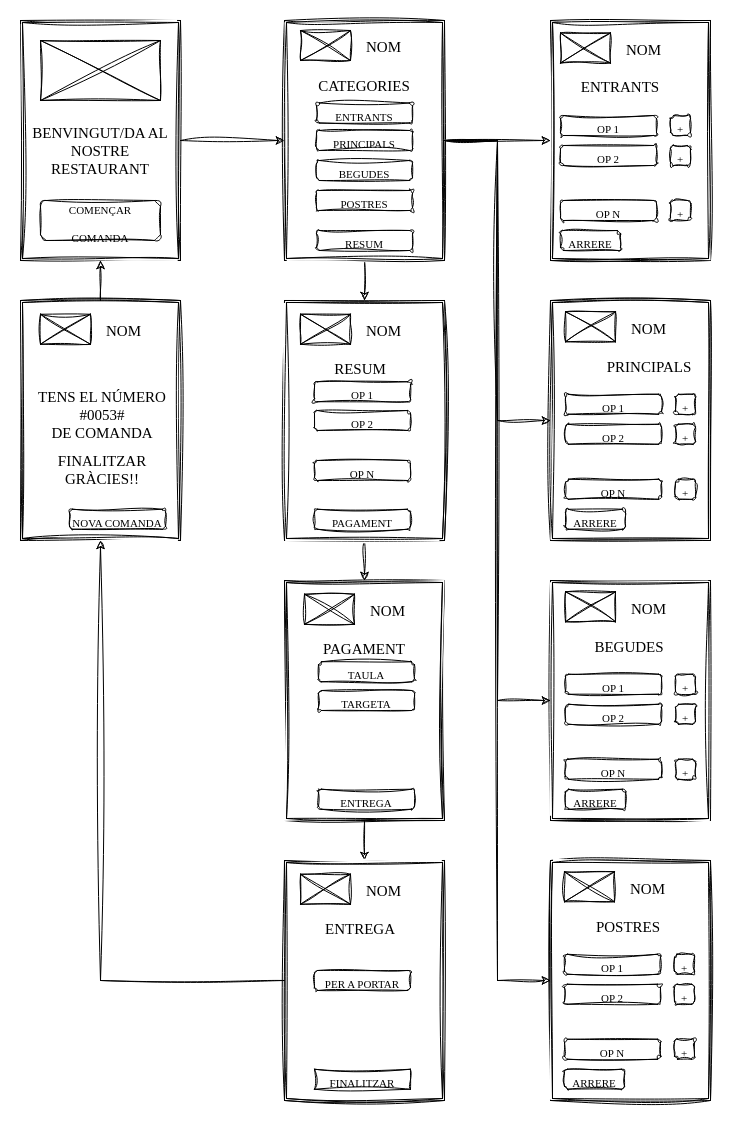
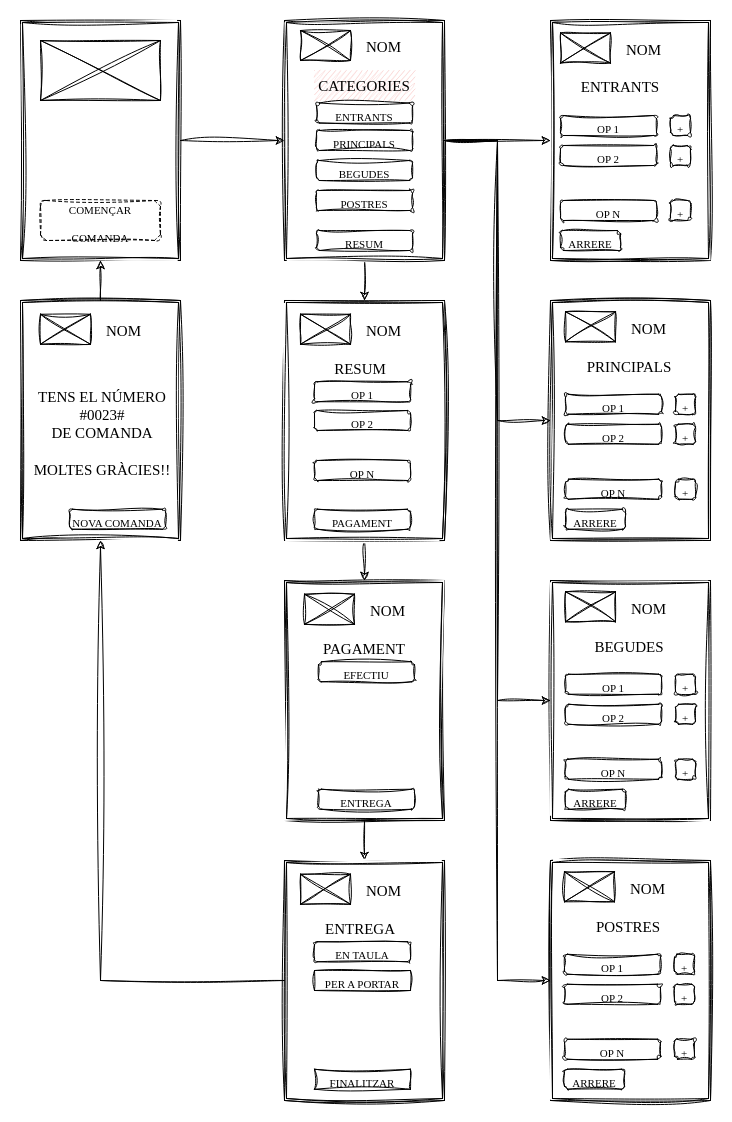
(365, 86) -> (365, 86)
(101, 151) -> none
(101, 221) -> (101, 221)
(650, 367) -> (630, 367)
(103, 415) -> (103, 415)
(103, 470) -> (103, 470)
(367, 672) -> (367, 672)
(367, 701) -> none
none -> (363, 952)
(363, 981) -> (363, 981)
